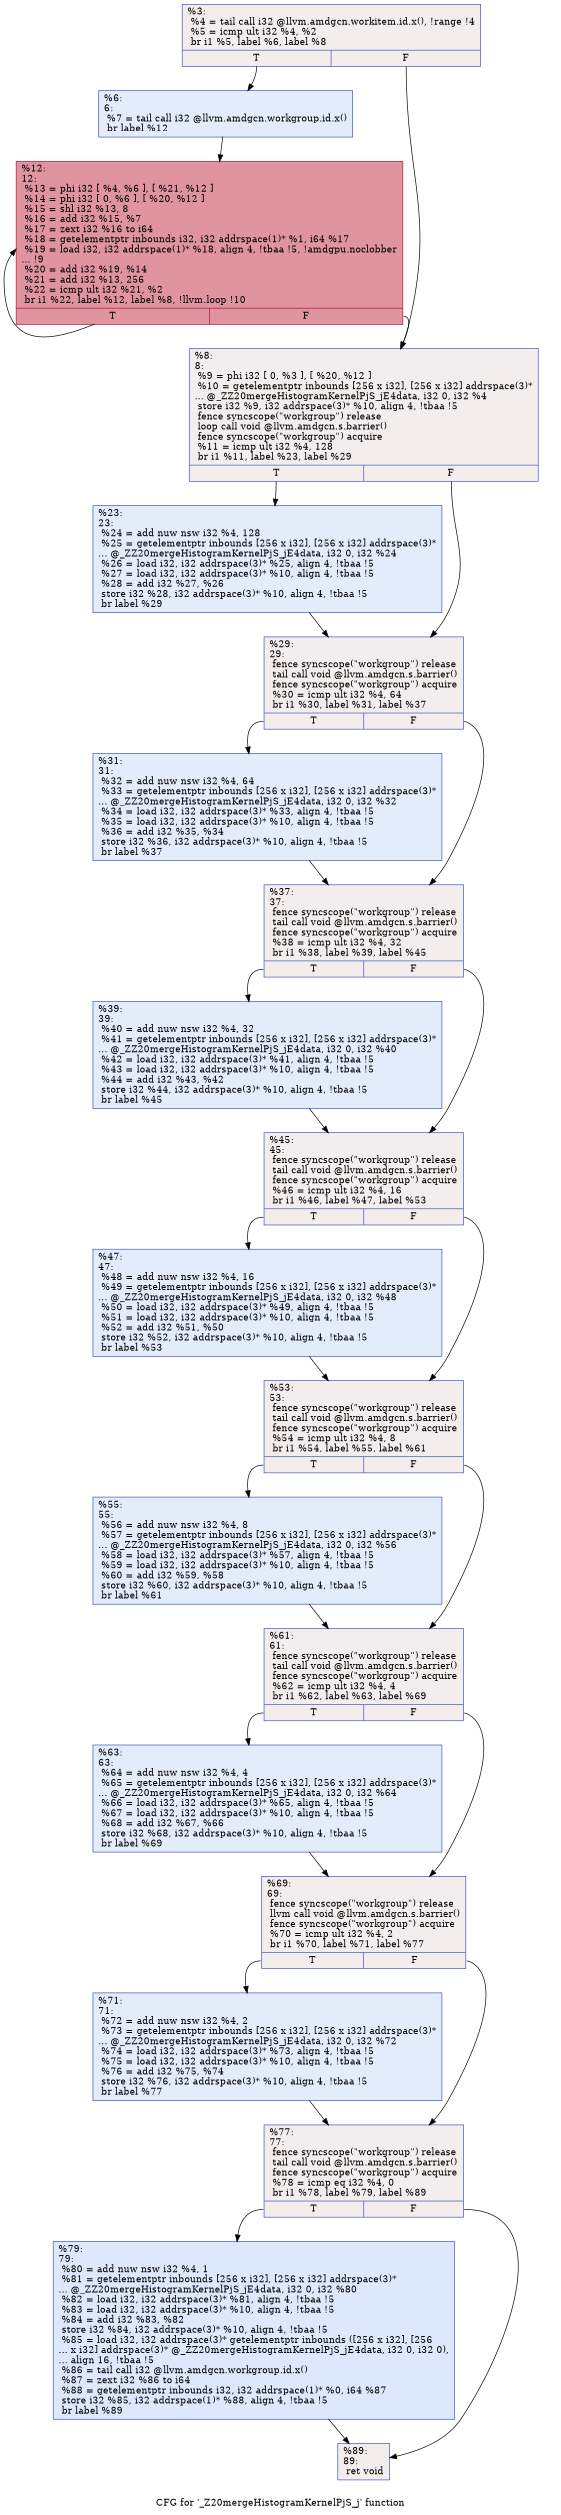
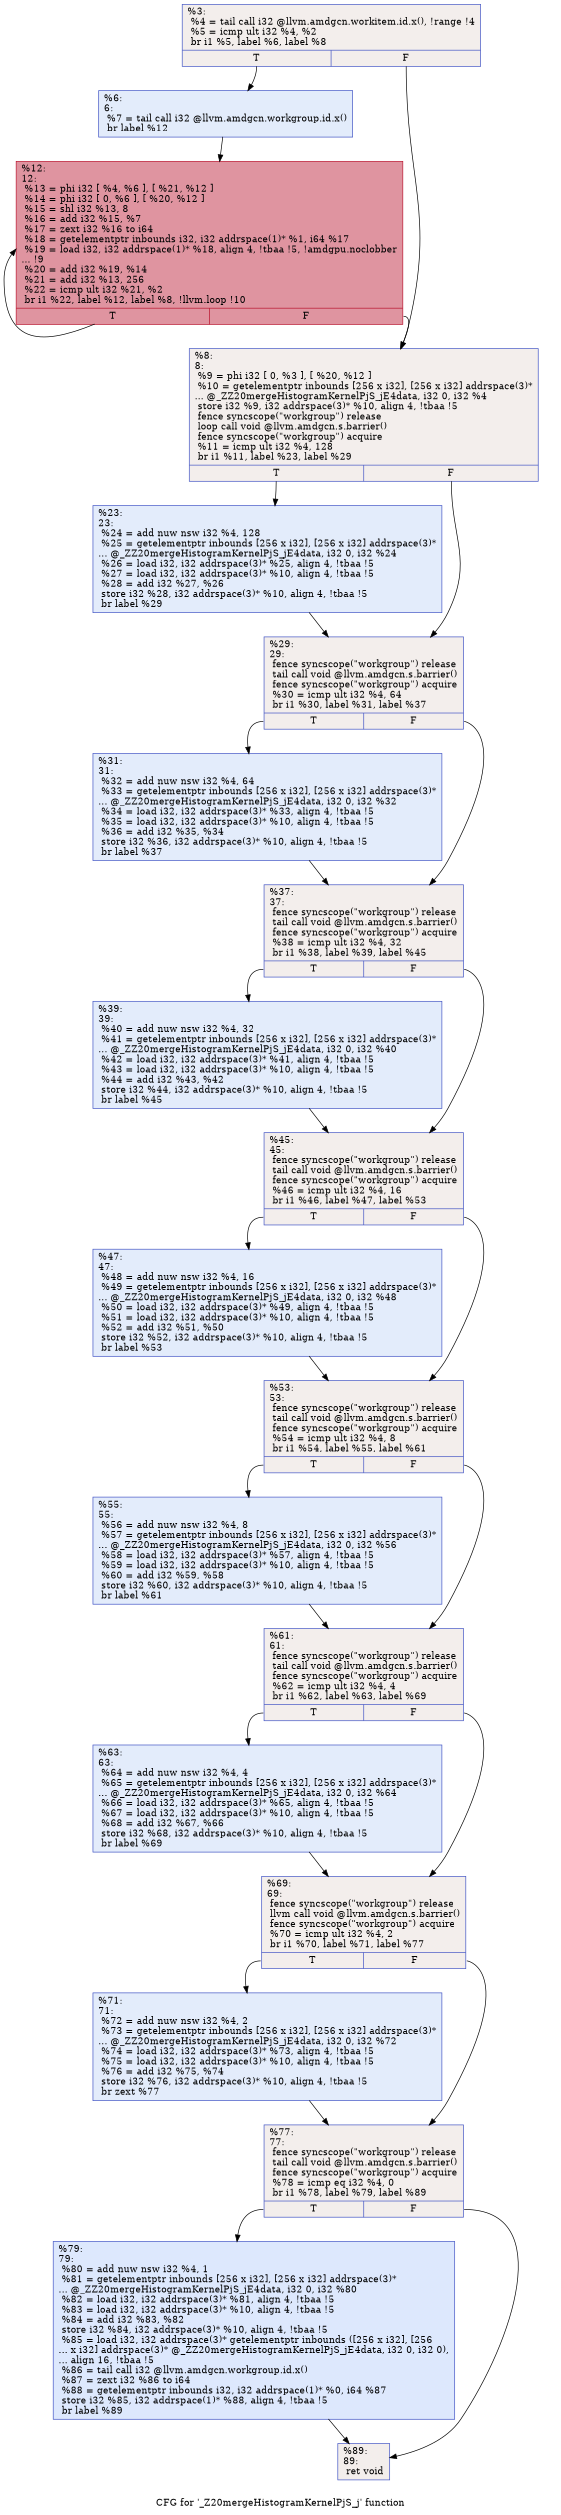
(131, 2092) -> (129, 2092)
